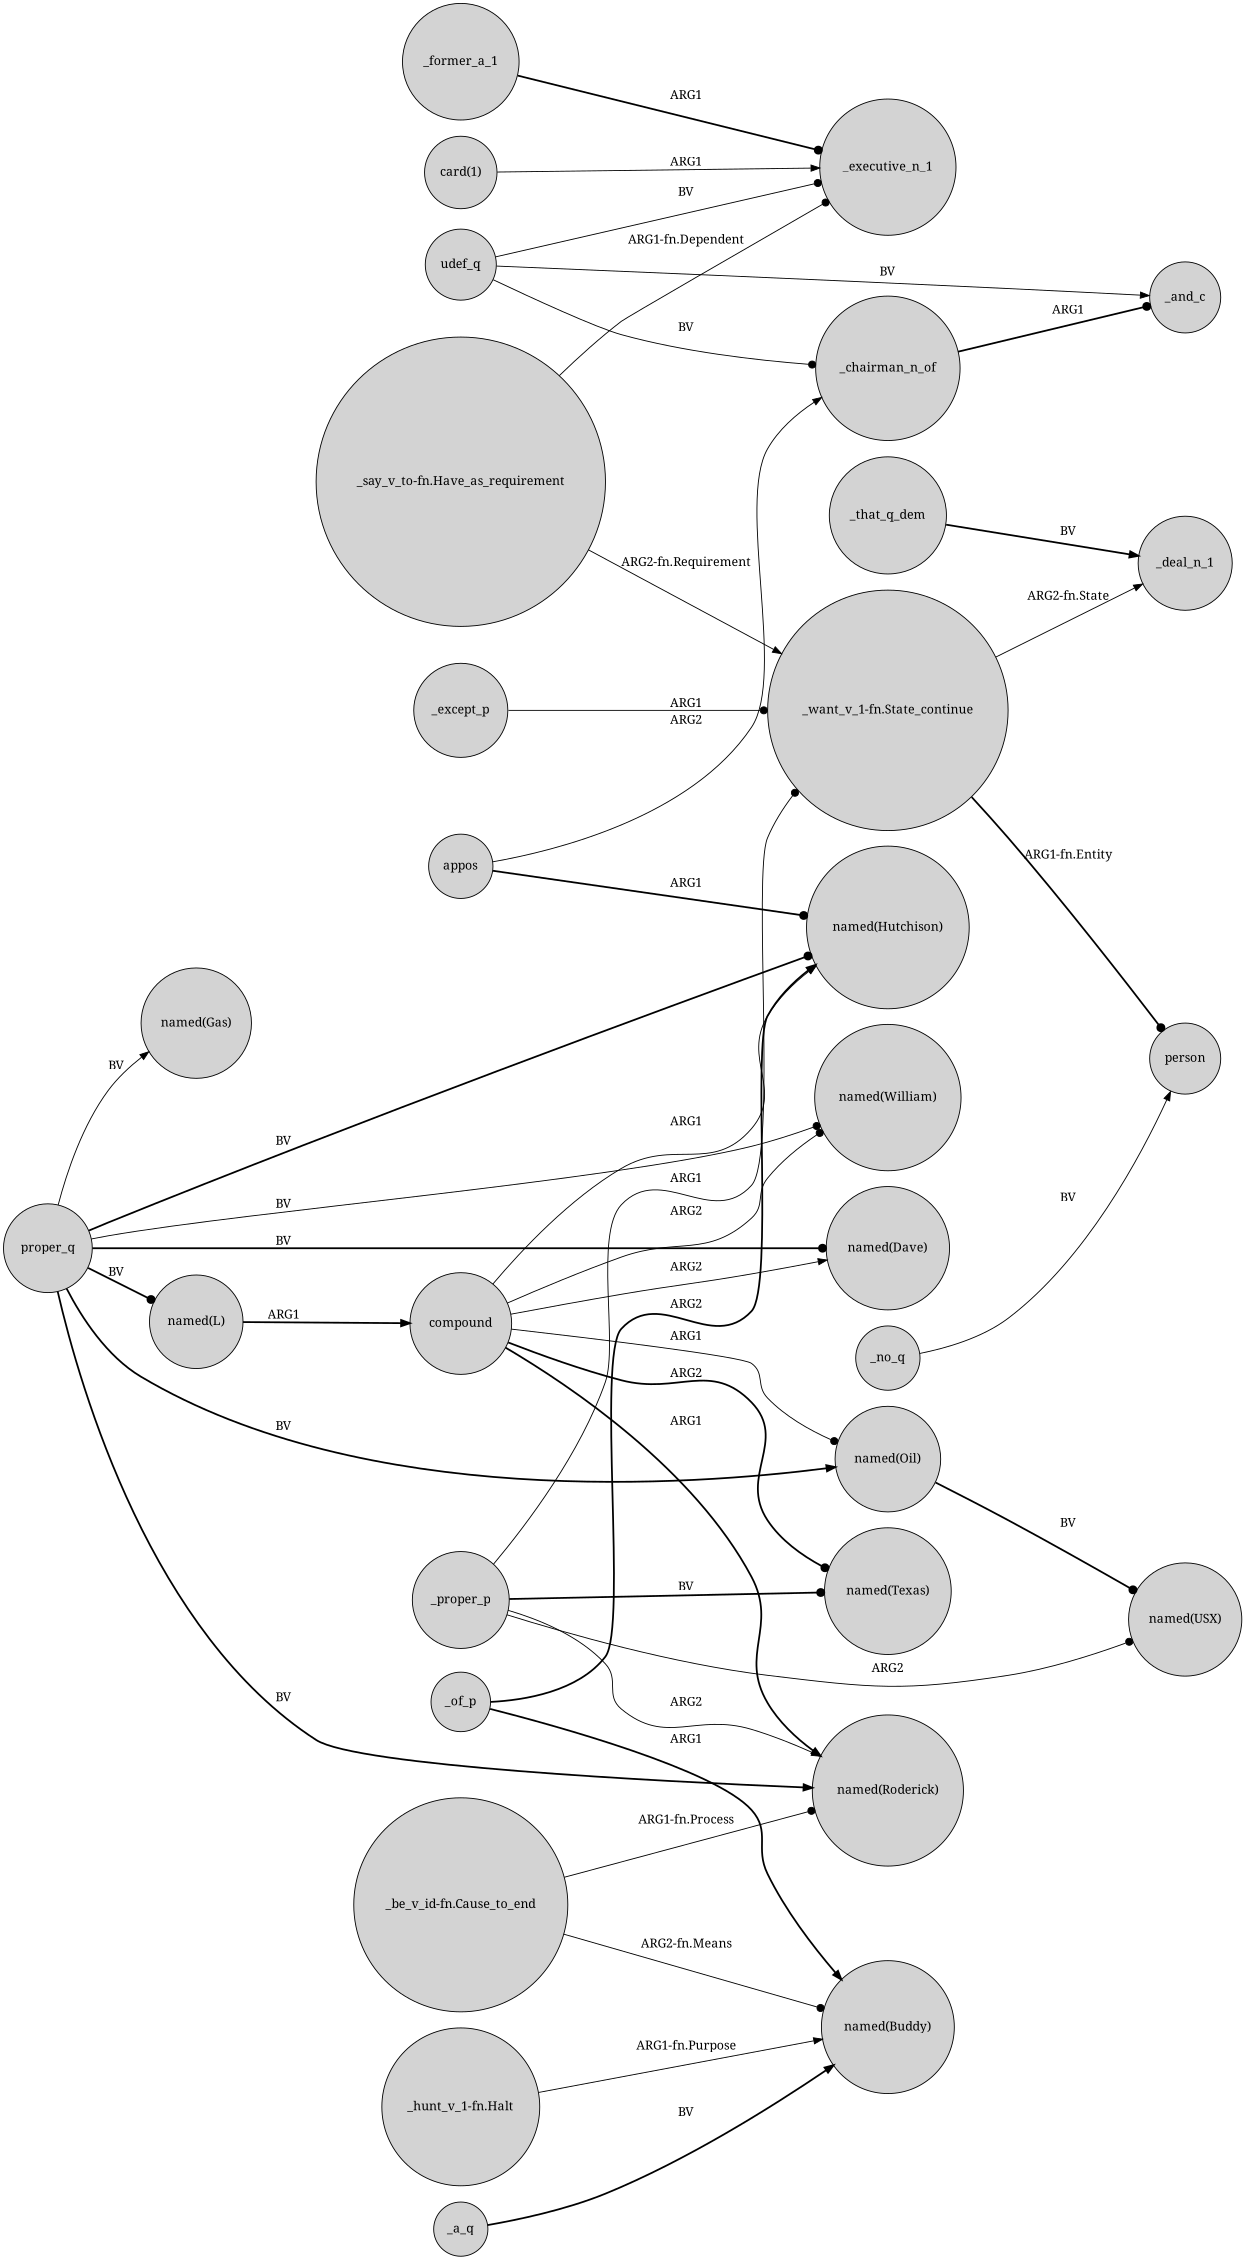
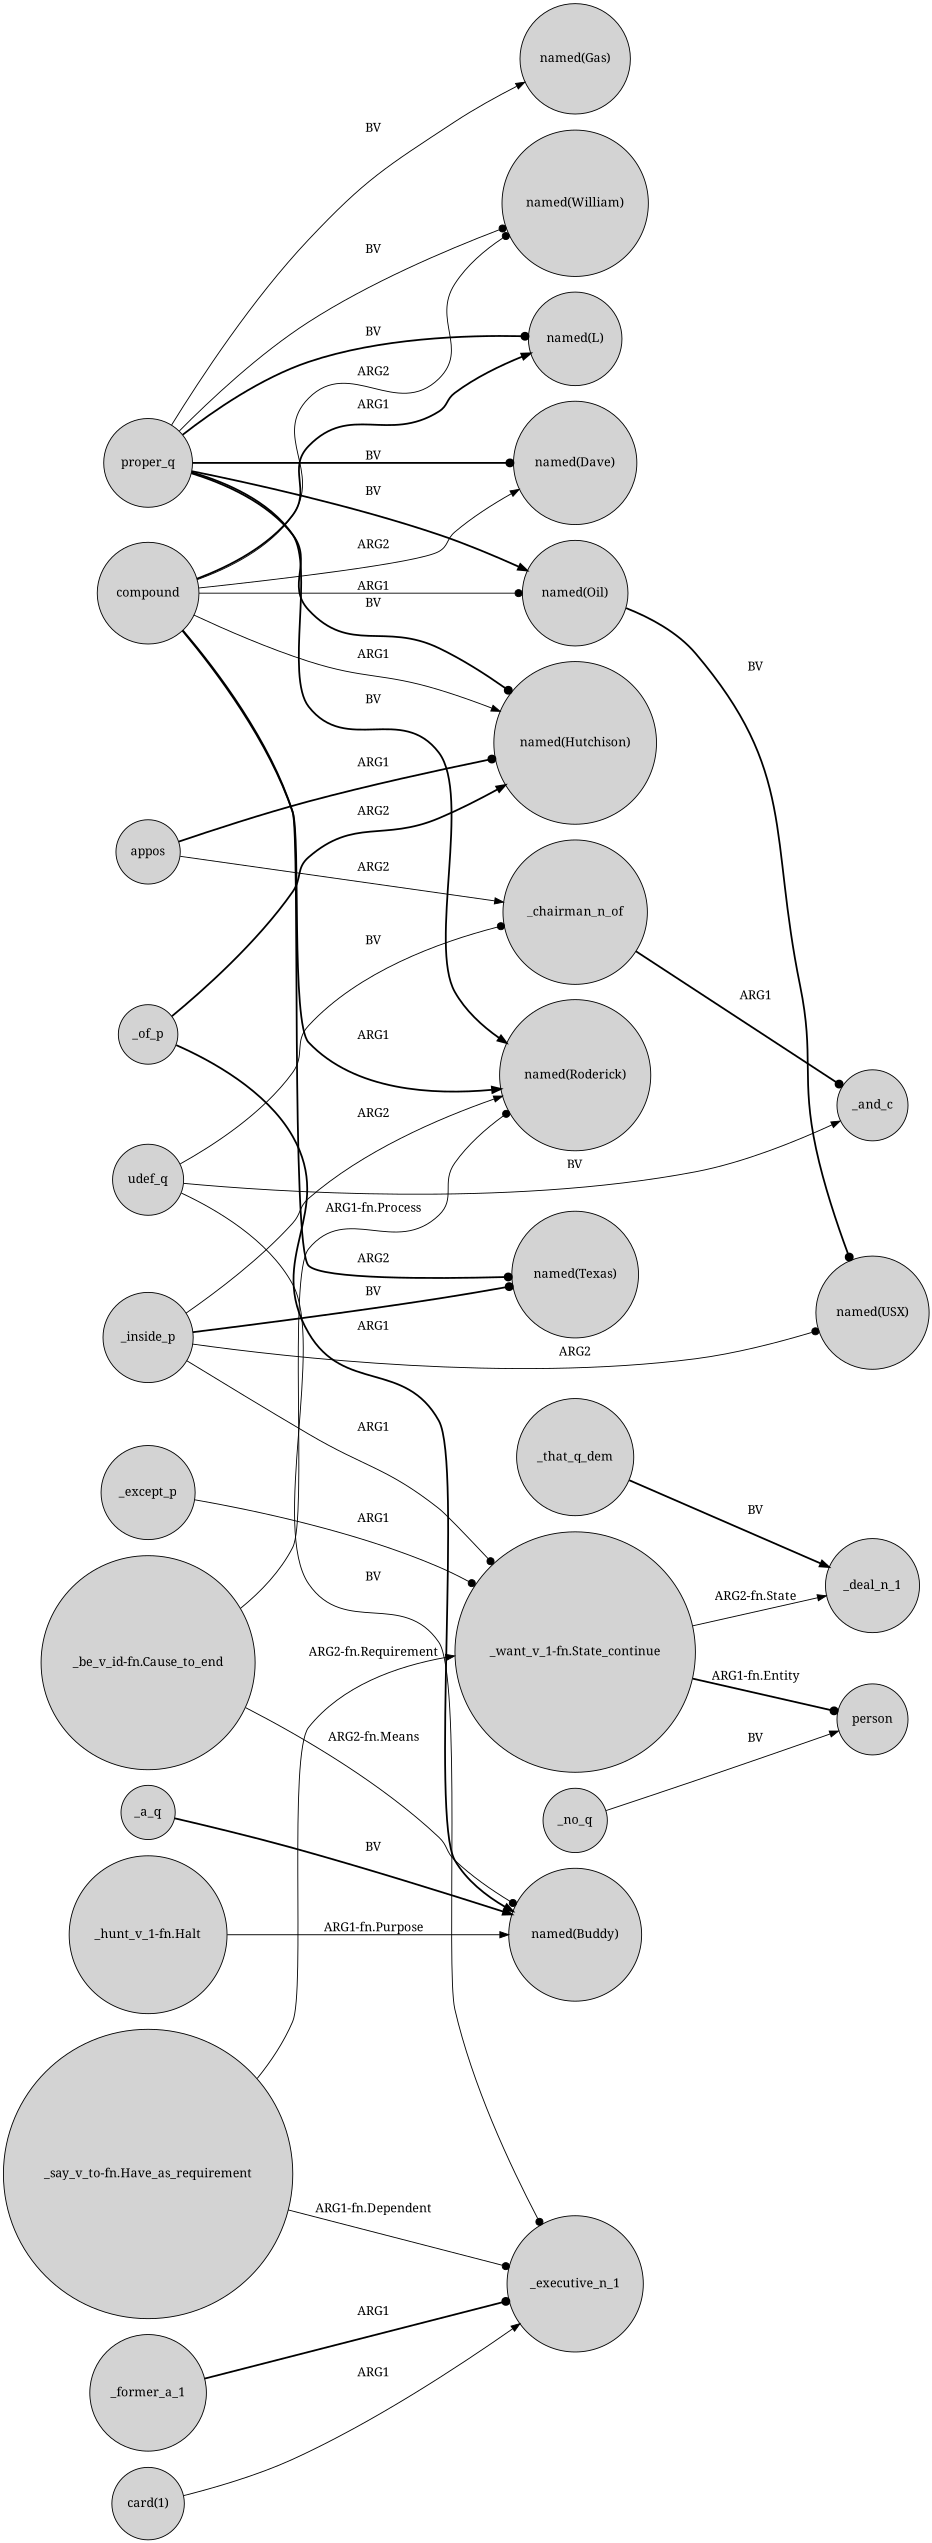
(322, 1323) -> (329, 431)
(461, 1600) -> (148, 1337)
